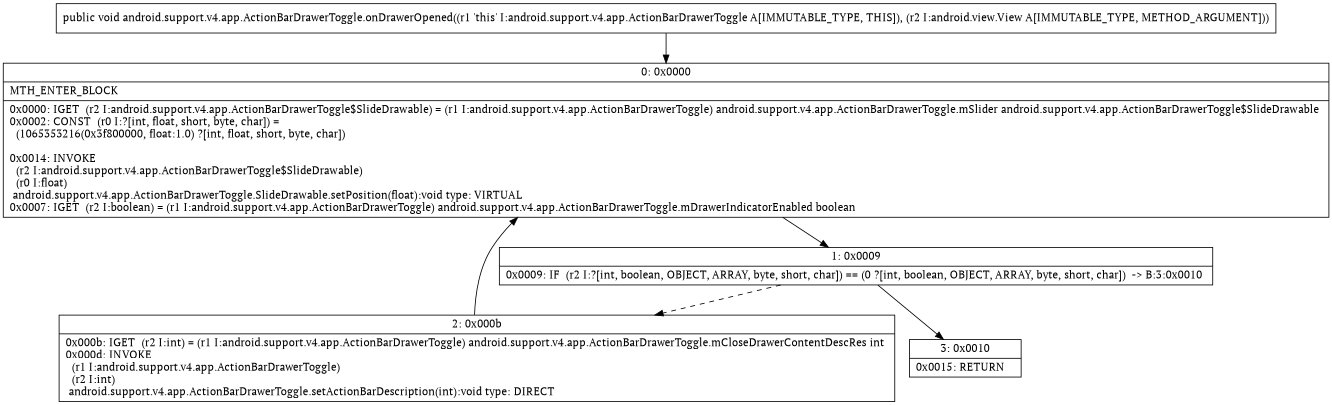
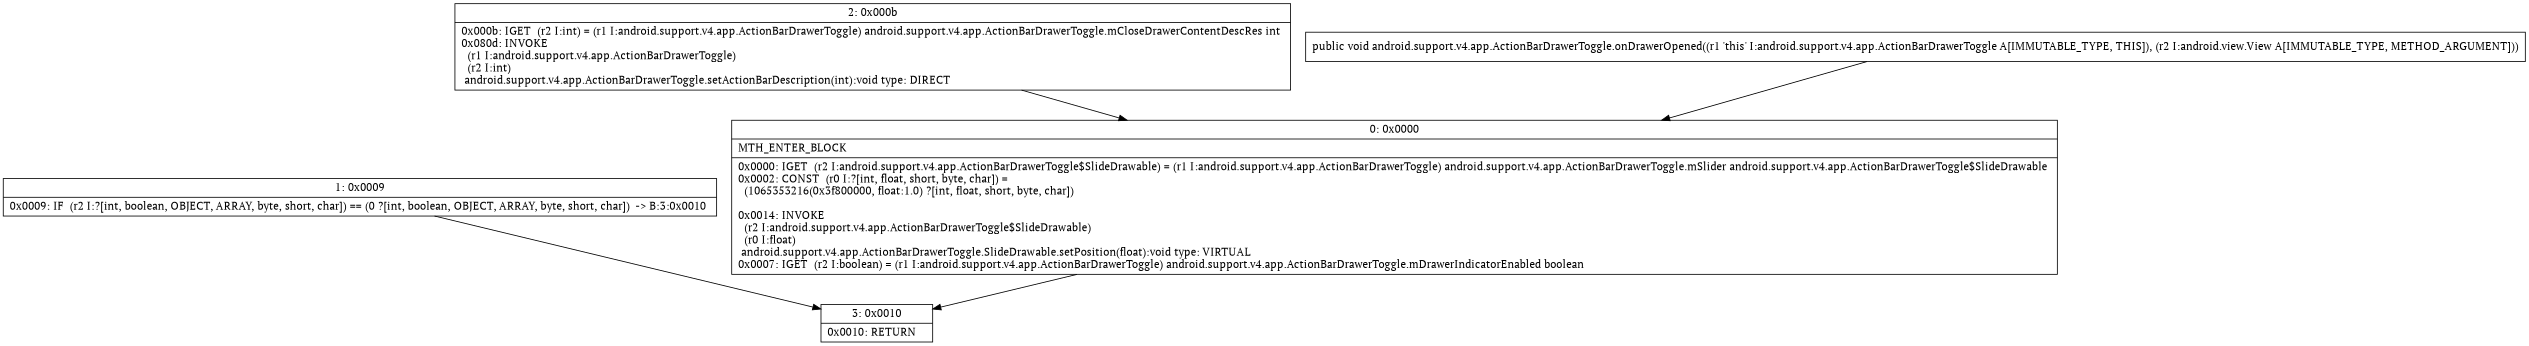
(802, 230) -> (1009, 291)
(722, 299) -> none
(112, 355) -> (508, 44)
(965, 367) -> (877, 332)
